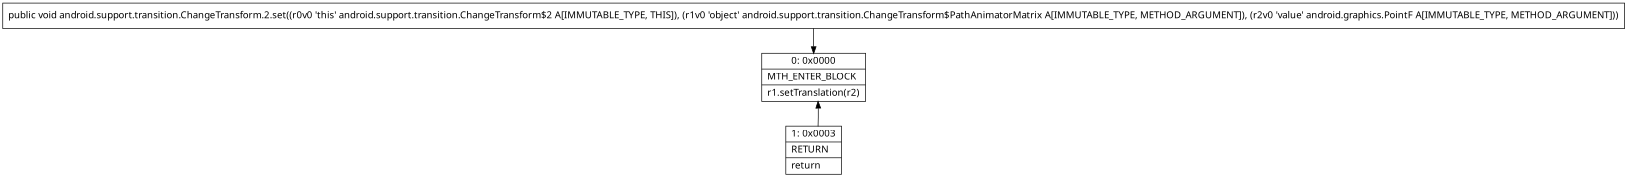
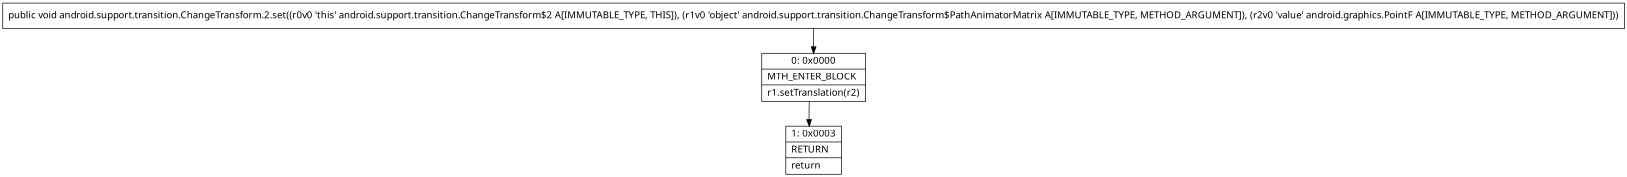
(818, 117) -> (809, 110)
